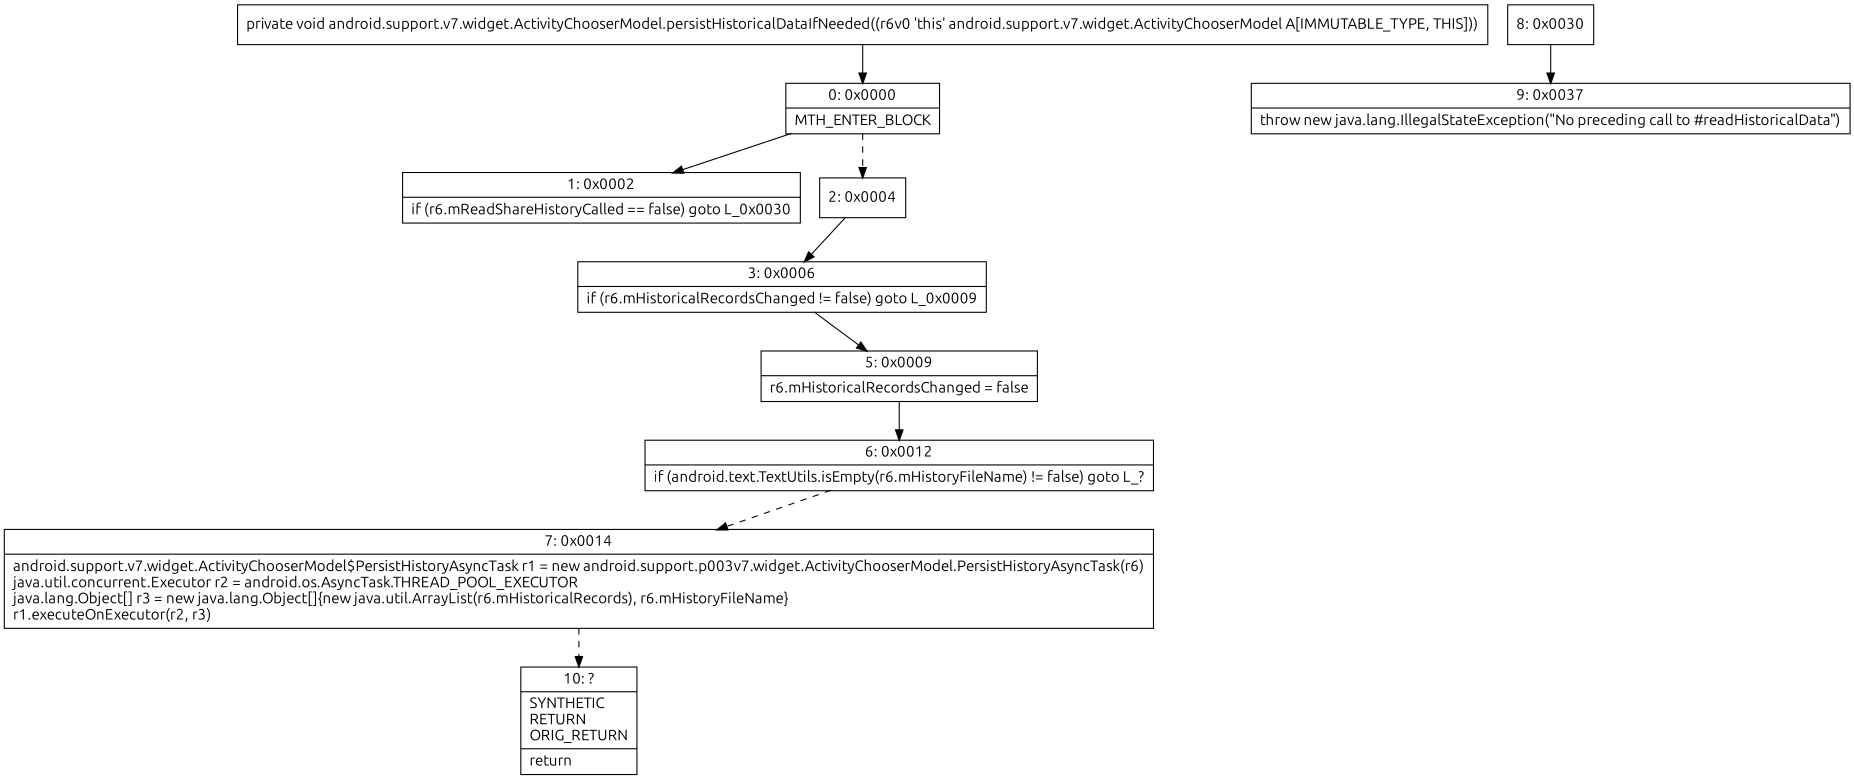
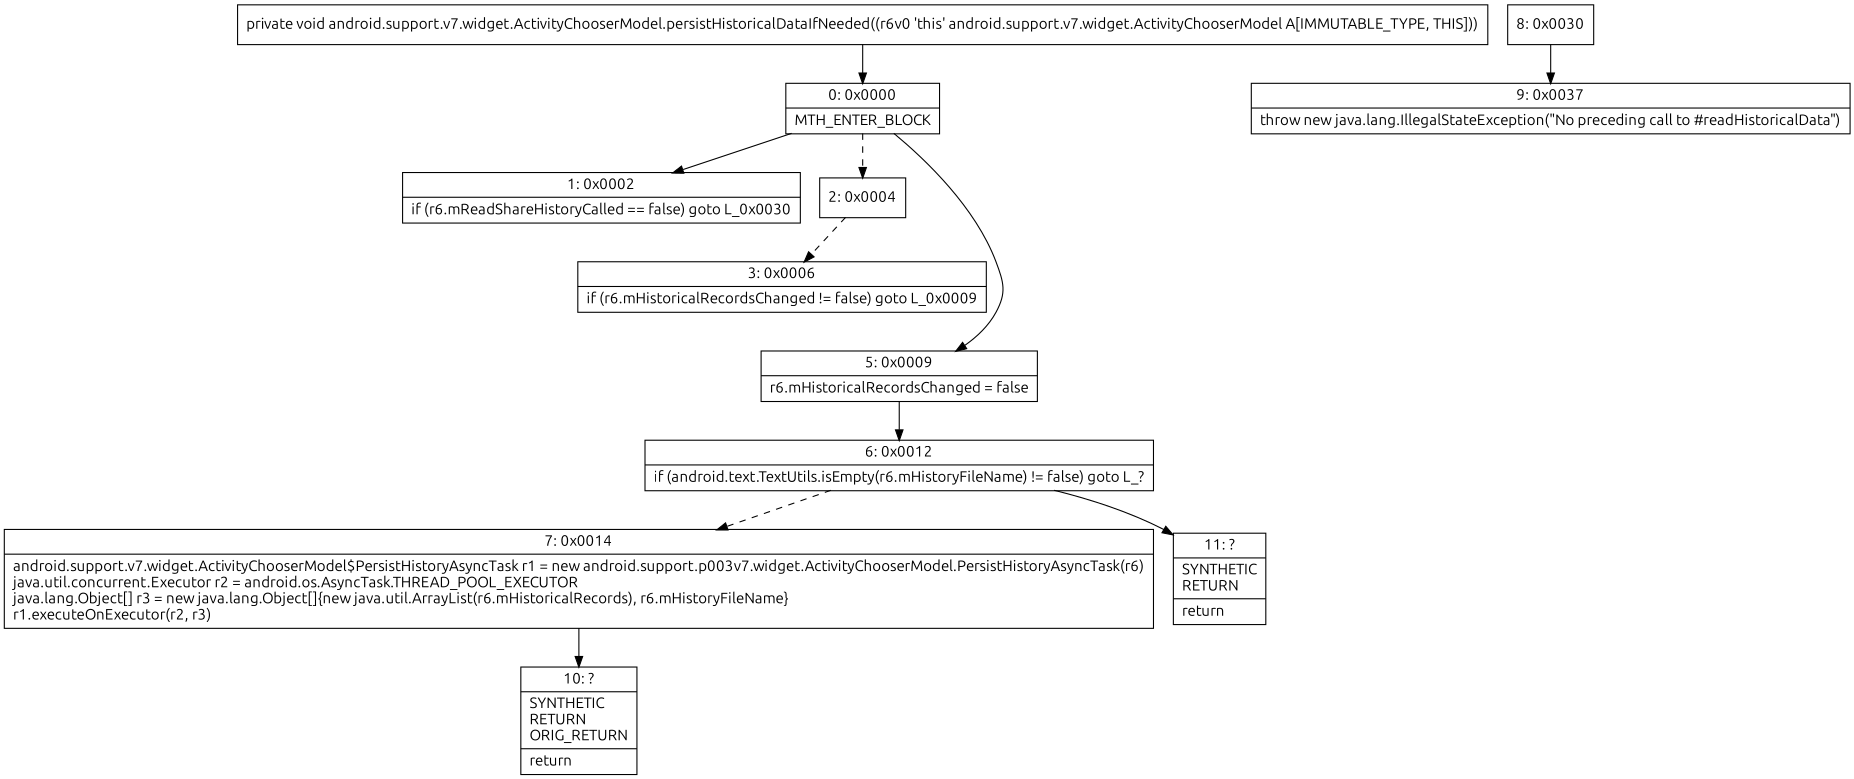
(828, 236) -> (828, 236)
(836, 328) -> (981, 232)
none -> (1220, 579)
(579, 642) -> (579, 642)
